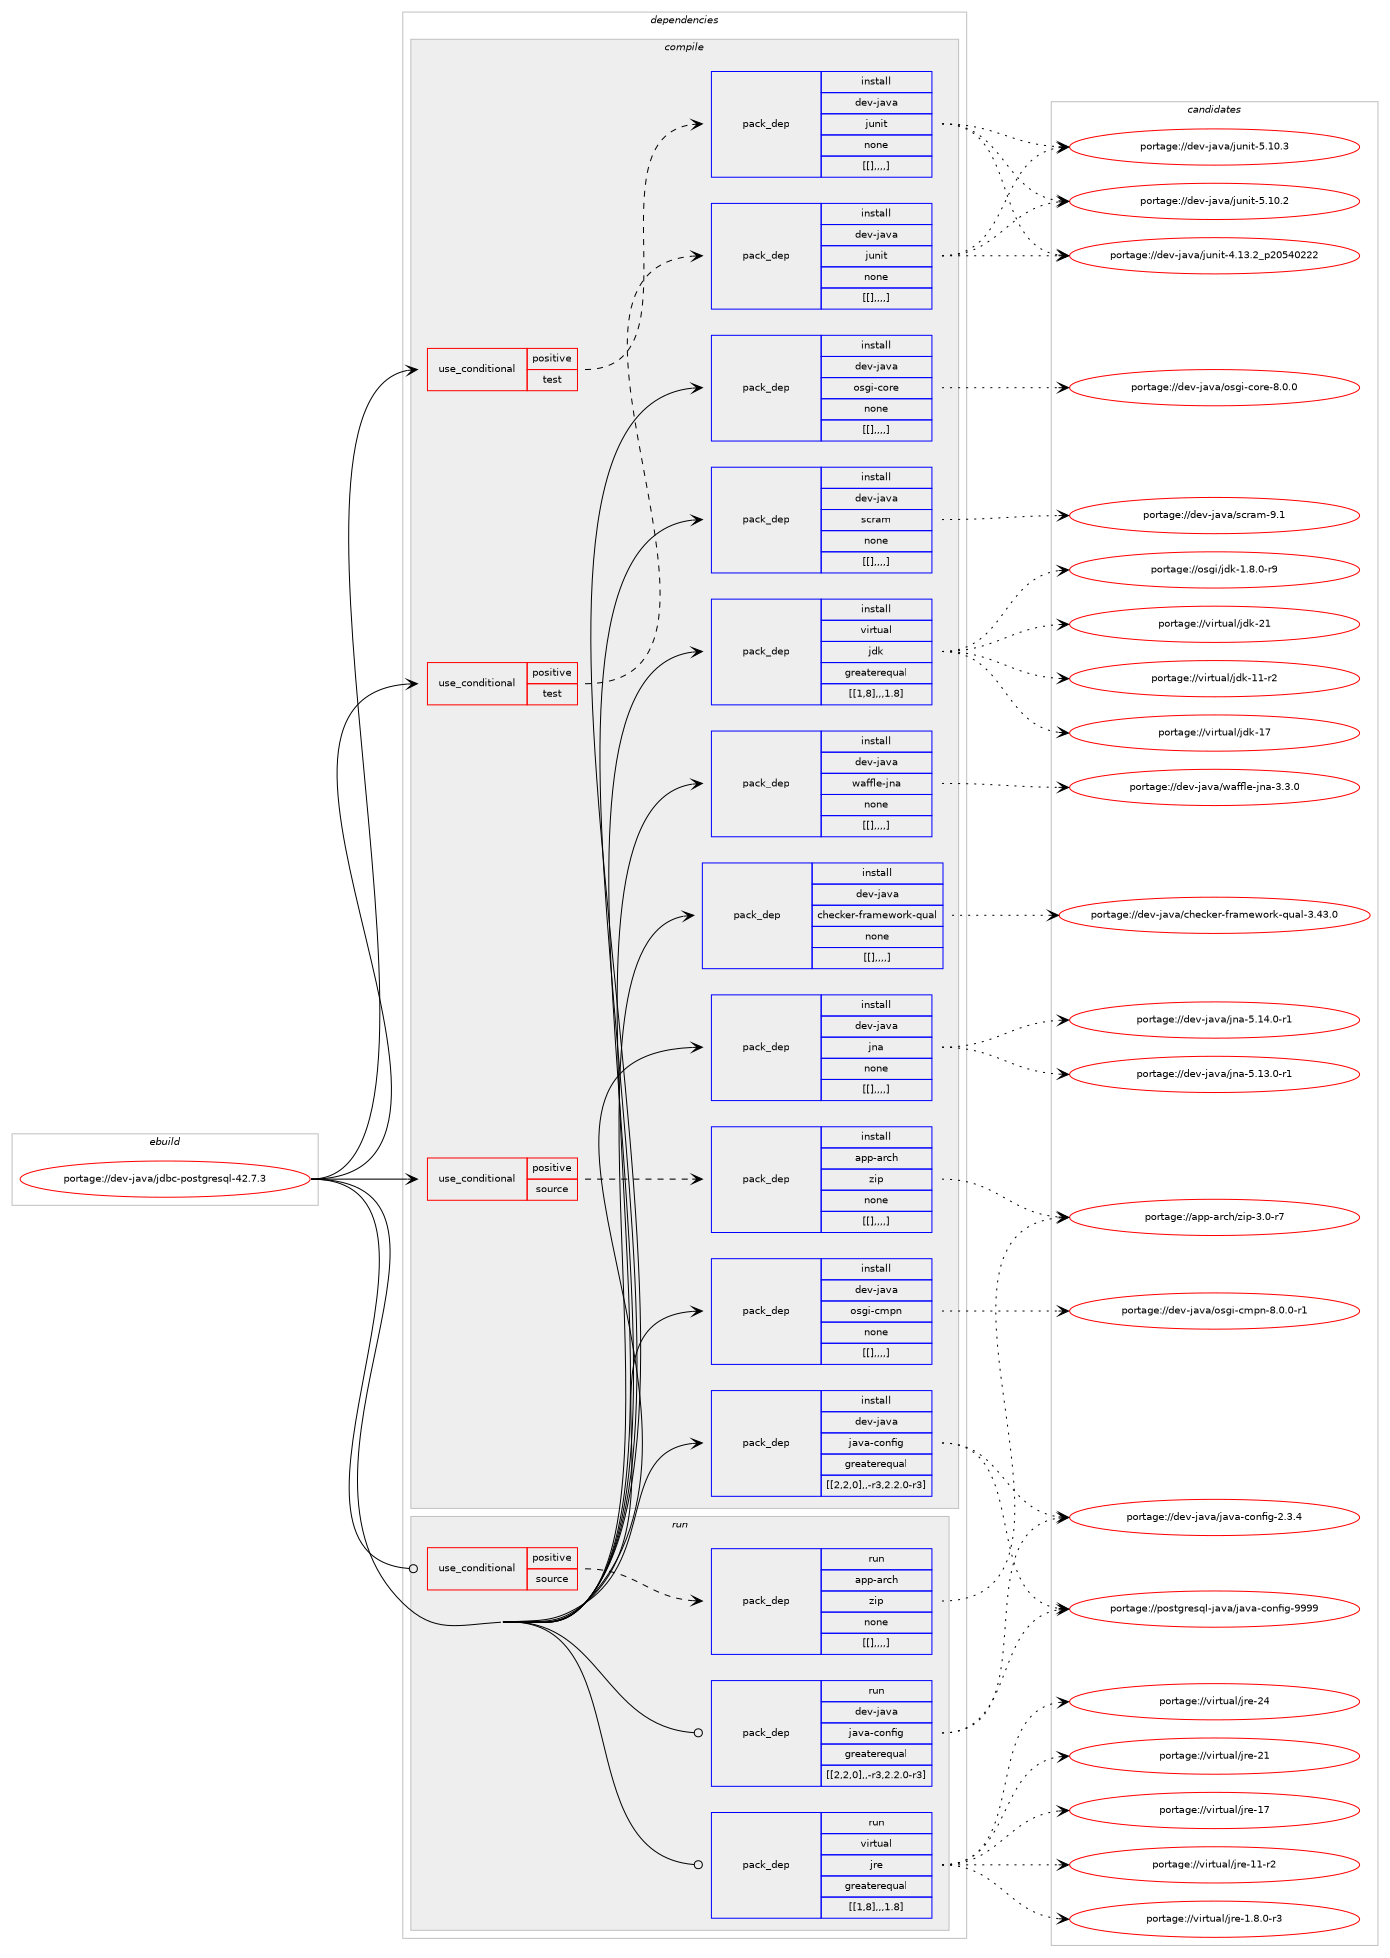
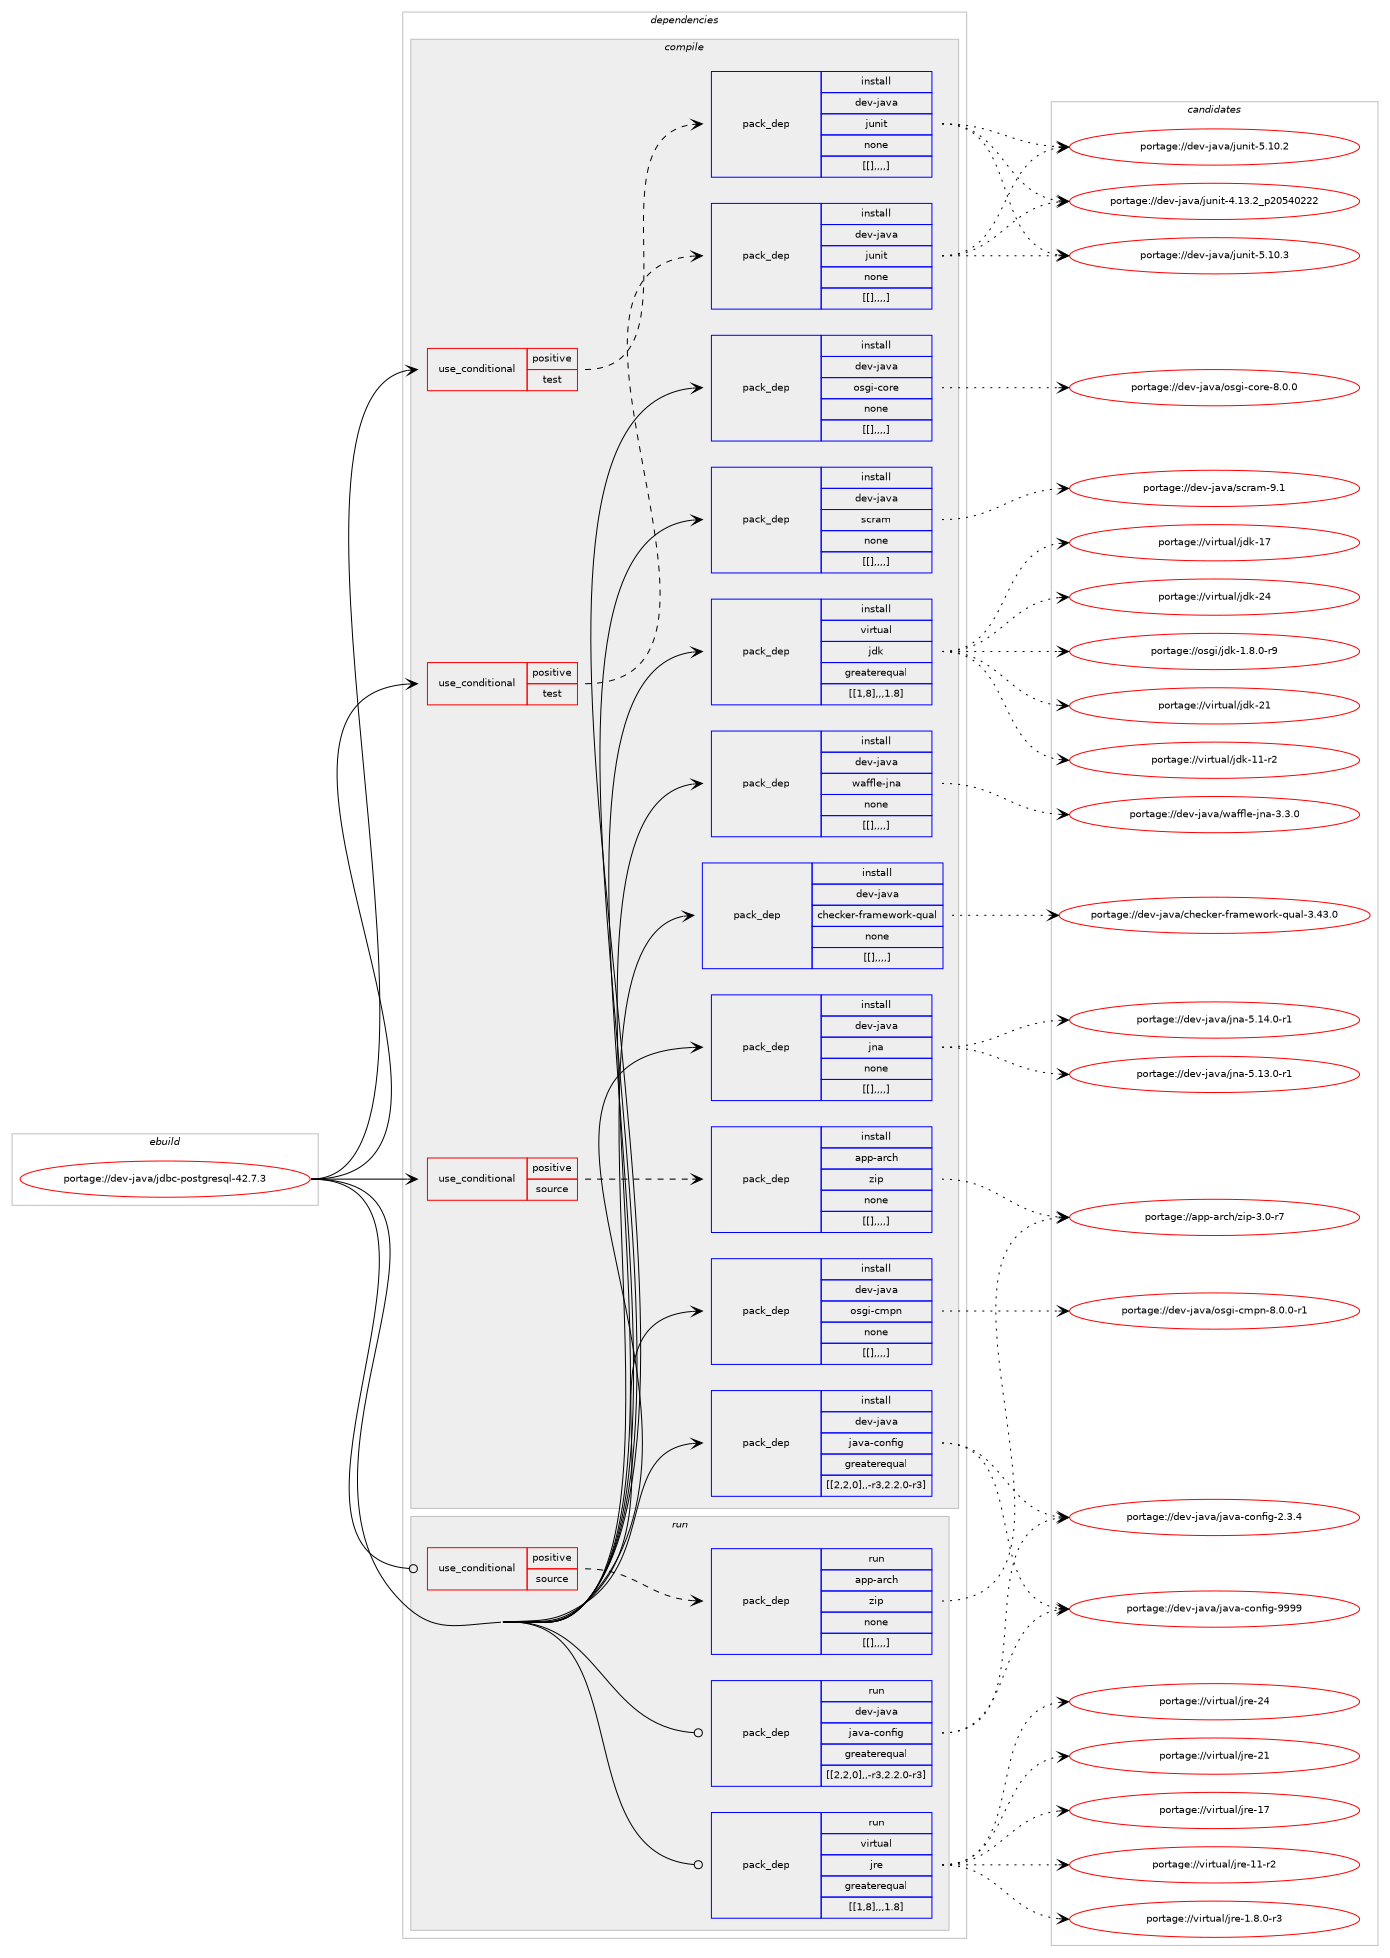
none -> (1215, 597)
(1215, 1609) -> (1215, 1609)
